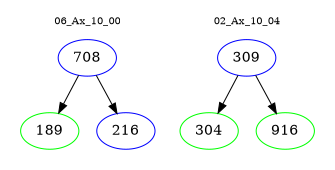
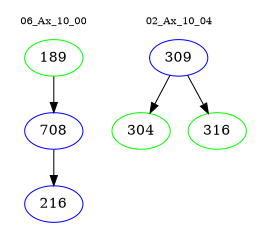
(71, 90) -> (54, 89)
(285, 131) -> (217, 131)
